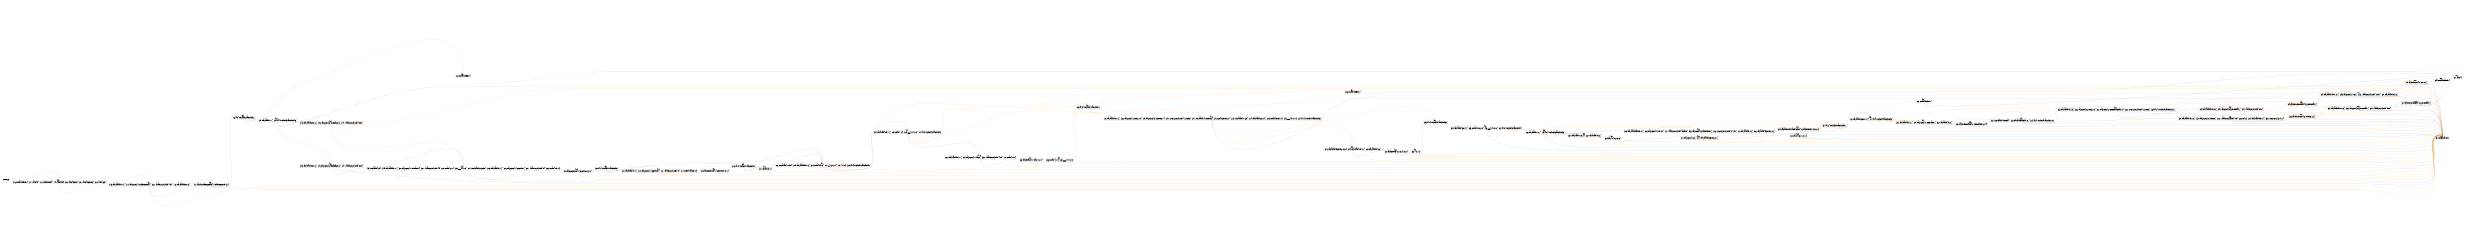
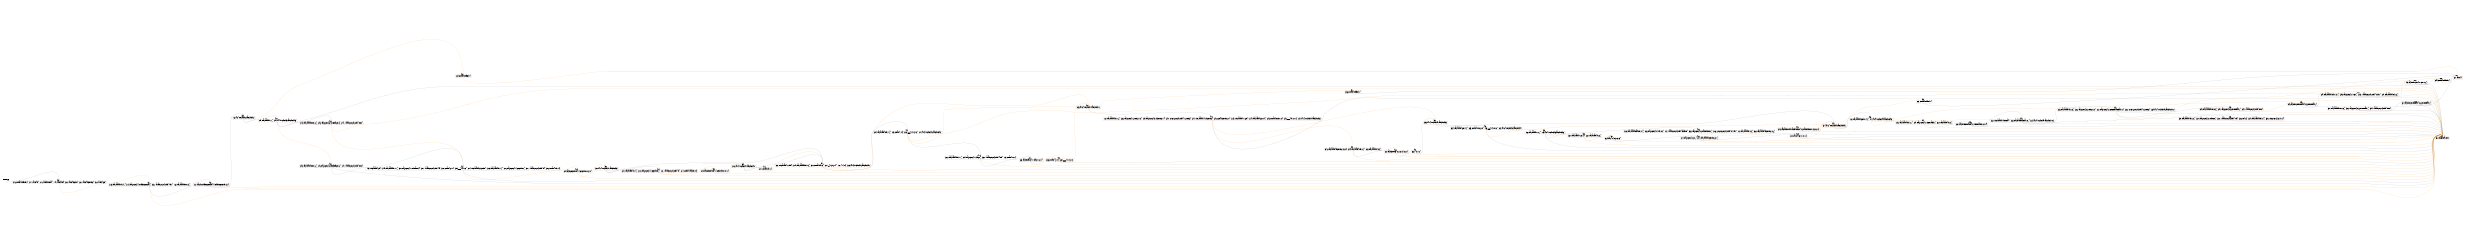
(2302, 117) -> none
none -> (1638, 123)
